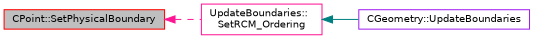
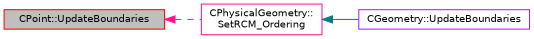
(84, 19) -> (84, 19)
(262, 19) -> (262, 19)
